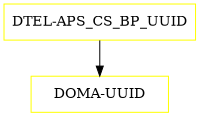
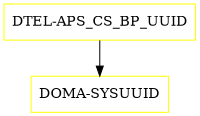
(100, 94) -> (100, 94)
